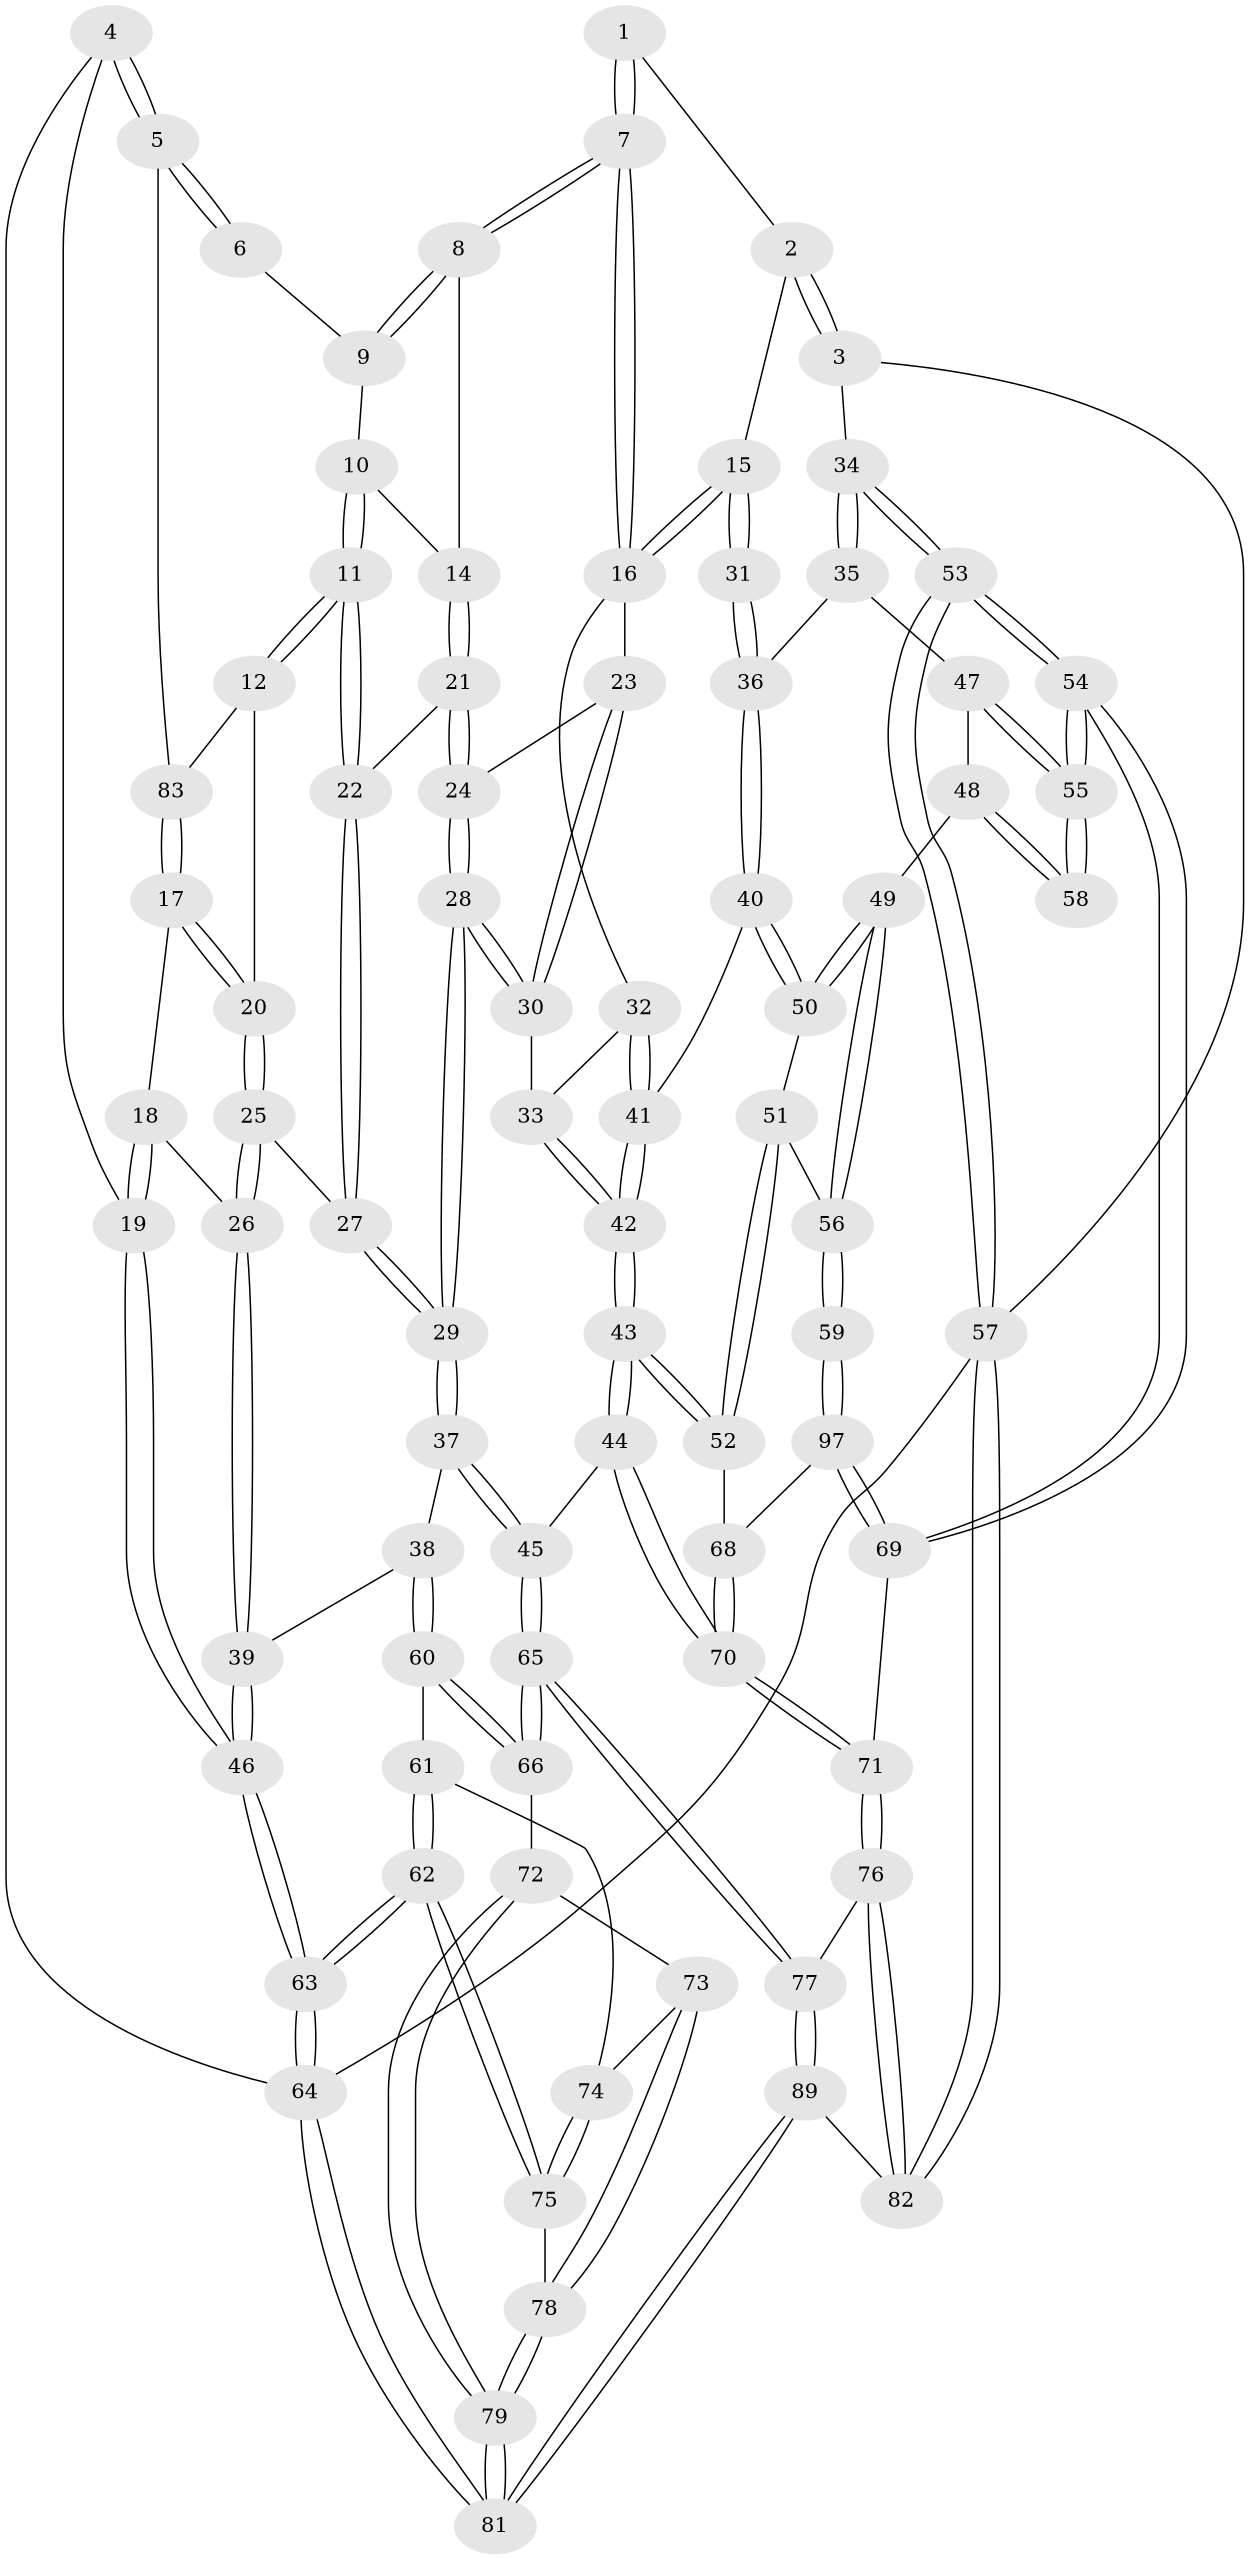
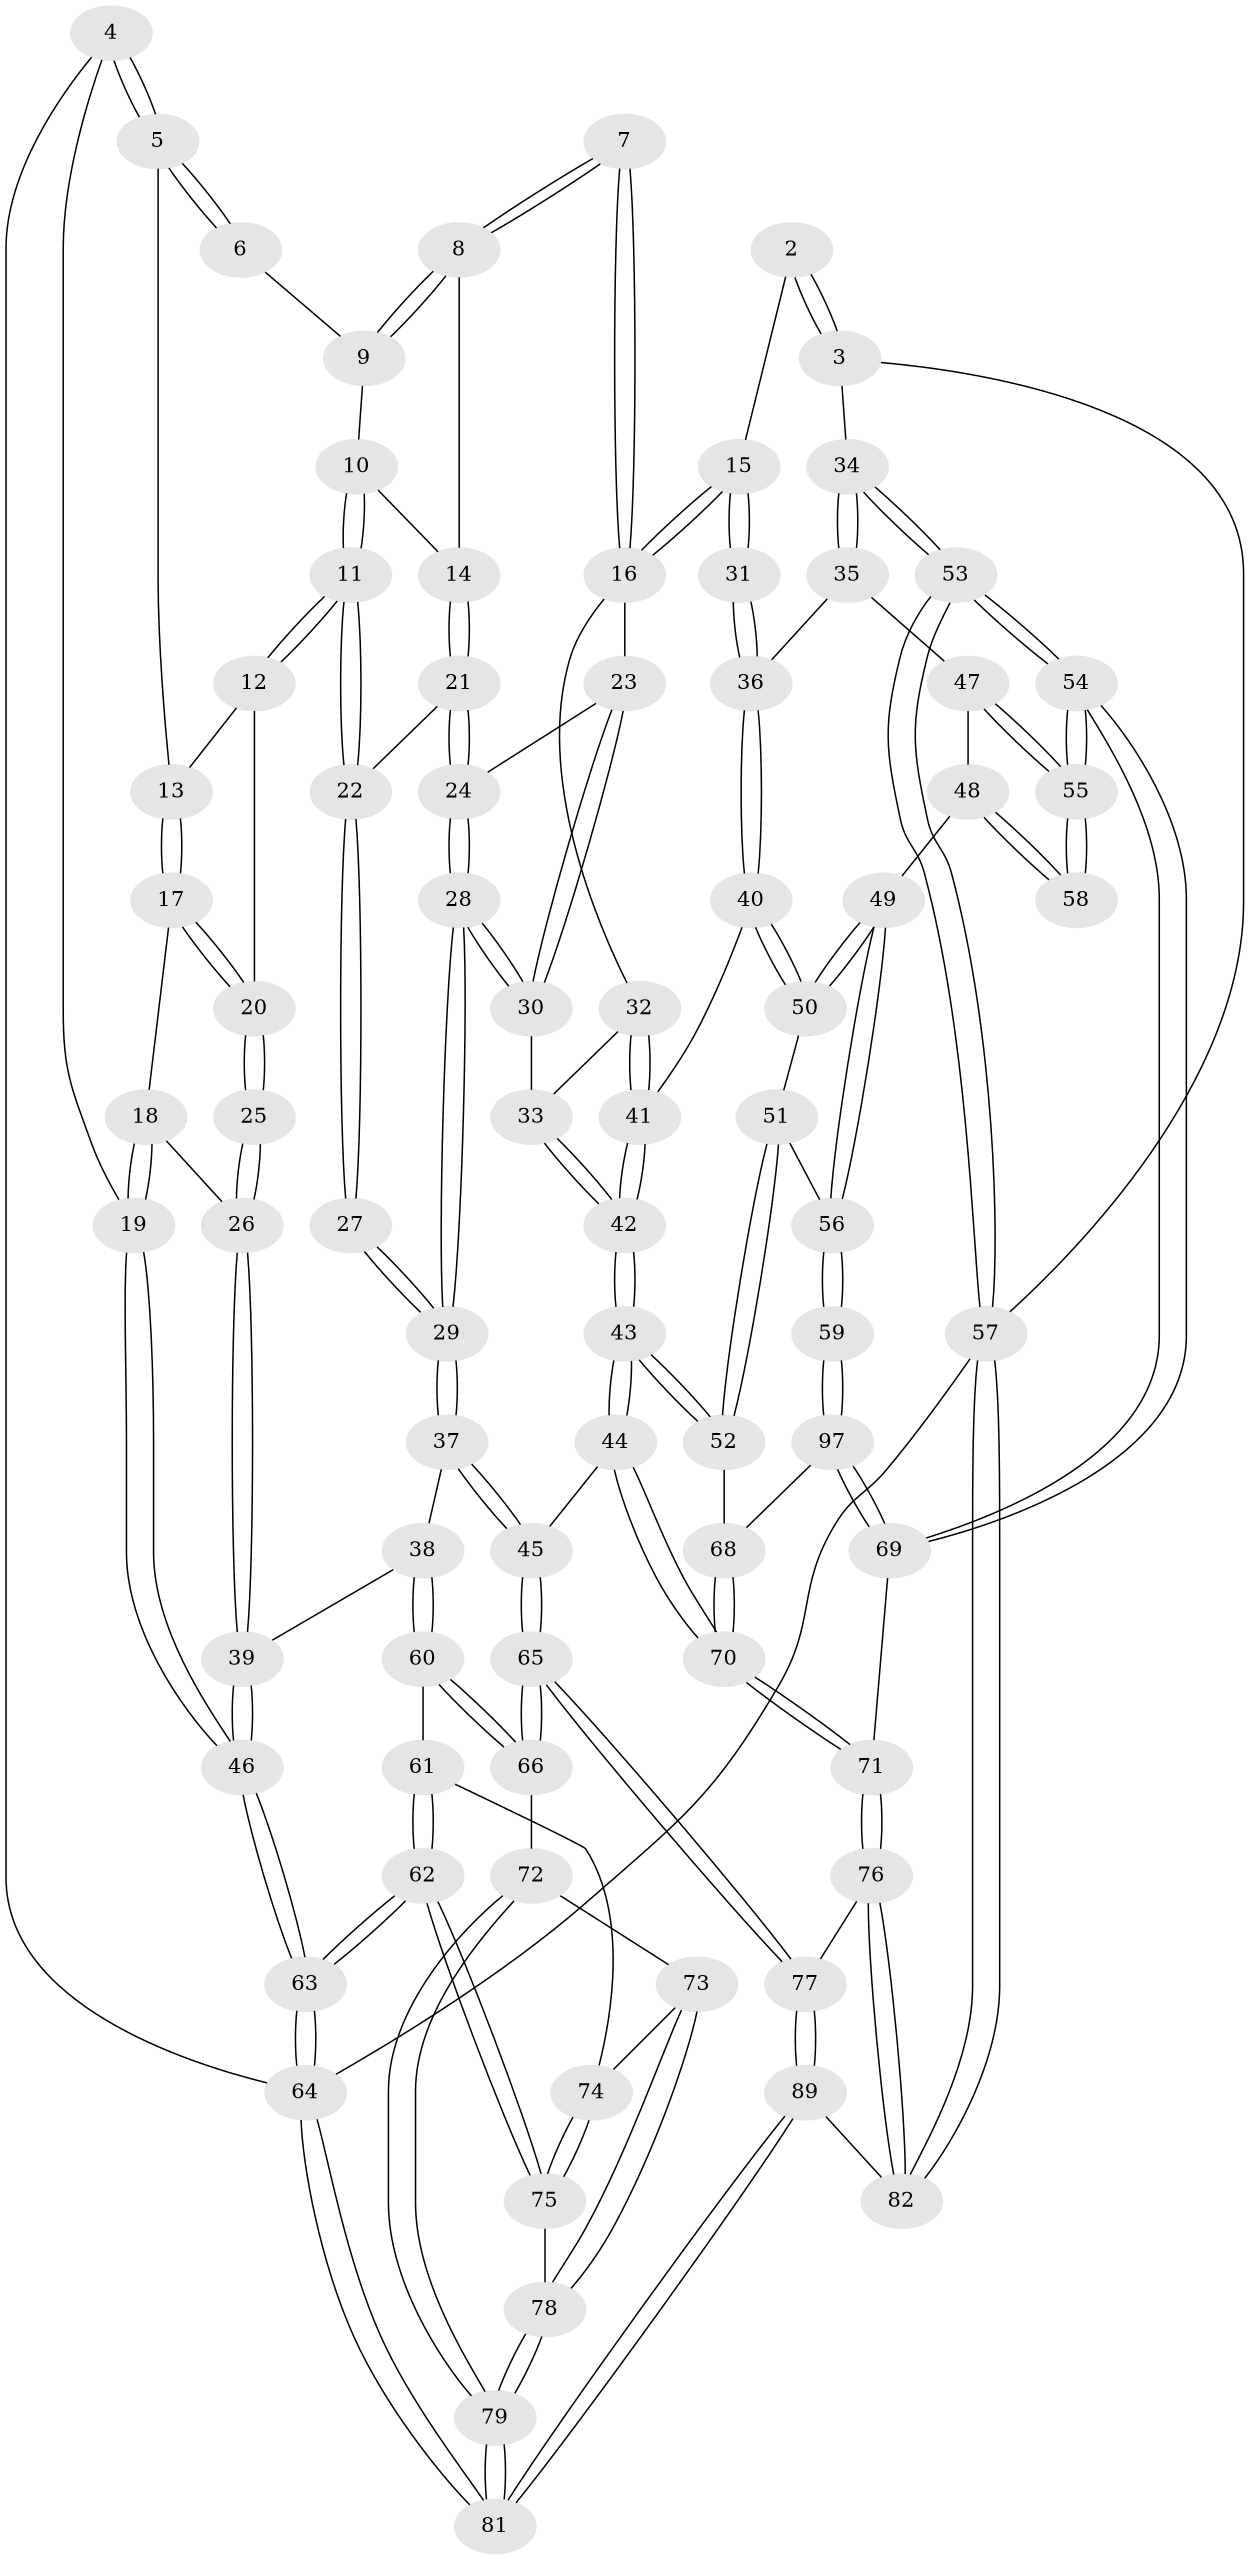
(625, 33) -> none
(172, 792) -> (172, 792)
(303, 1171) -> none
